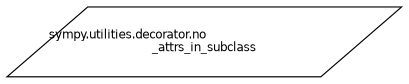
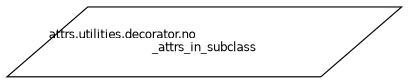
(204, 42) -> (204, 42)
